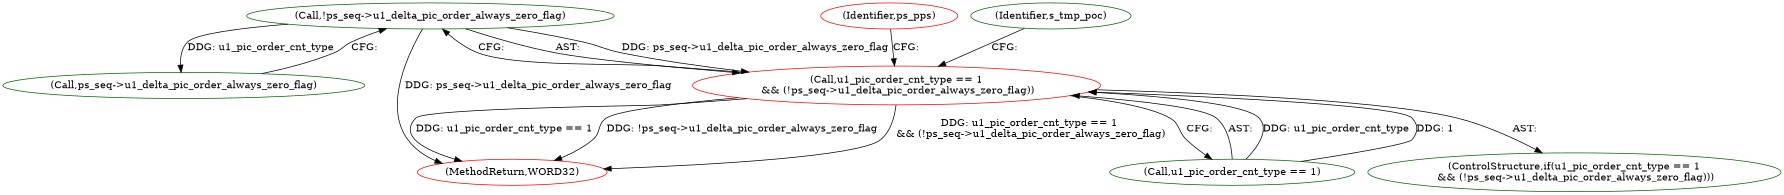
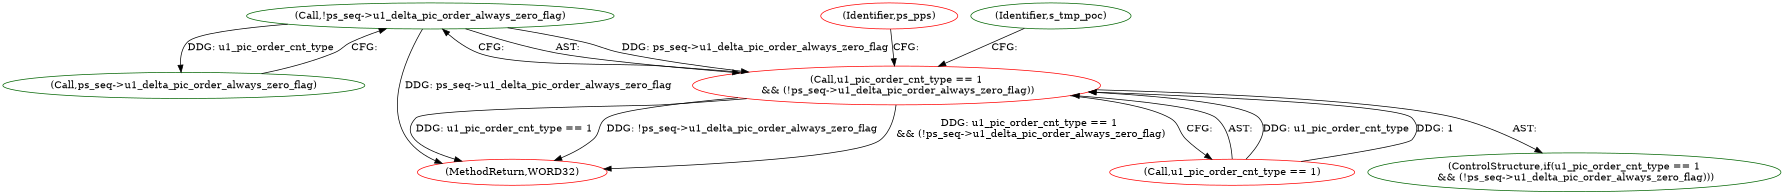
(1232, 172) -> (1232, 172)
